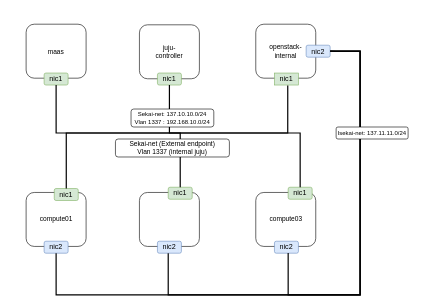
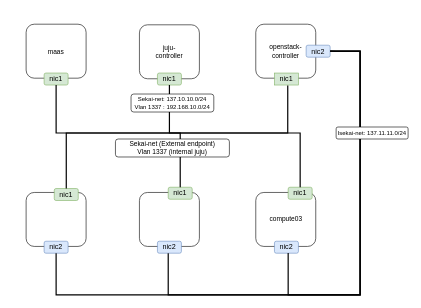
(286, 51) -> (286, 51)
(173, 118) -> (173, 103)
(56, 219) -> none
